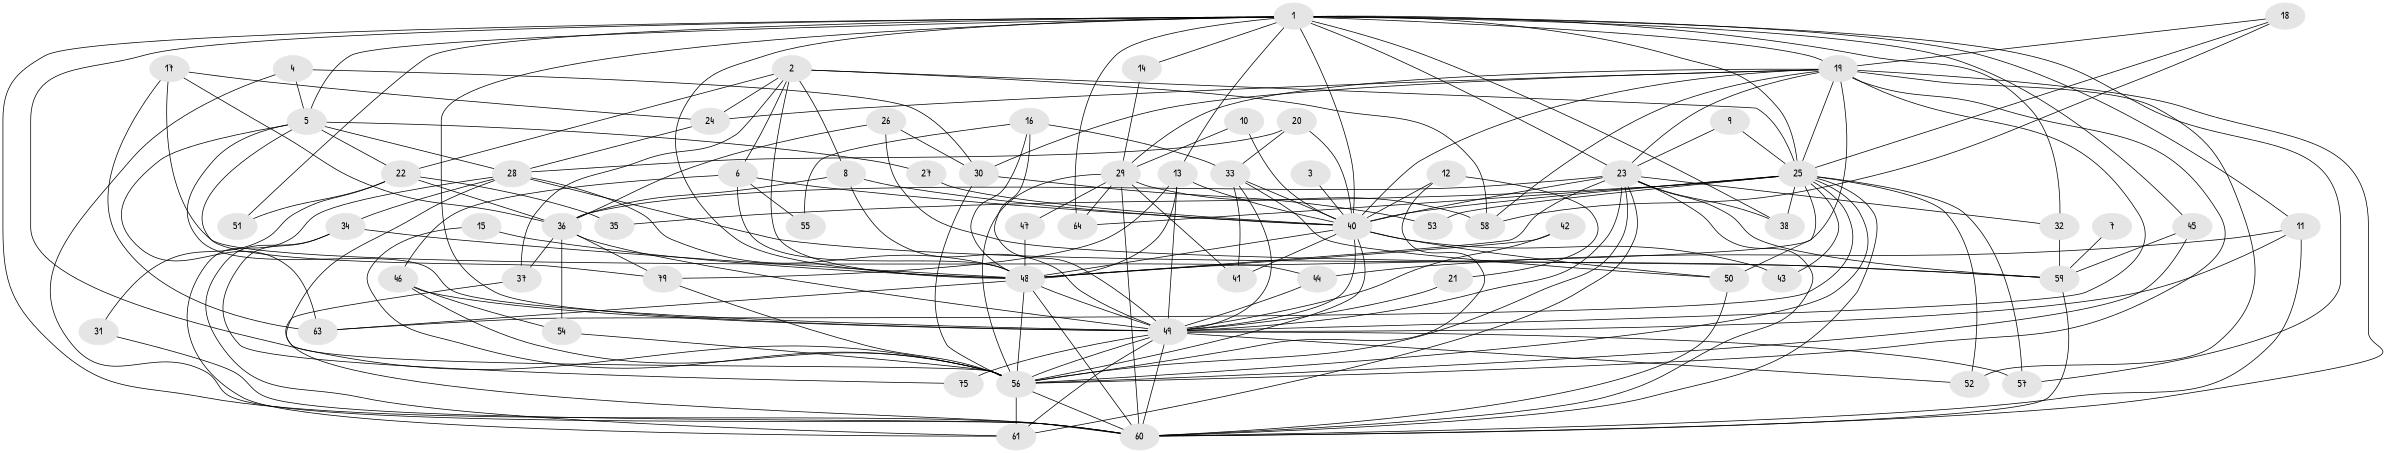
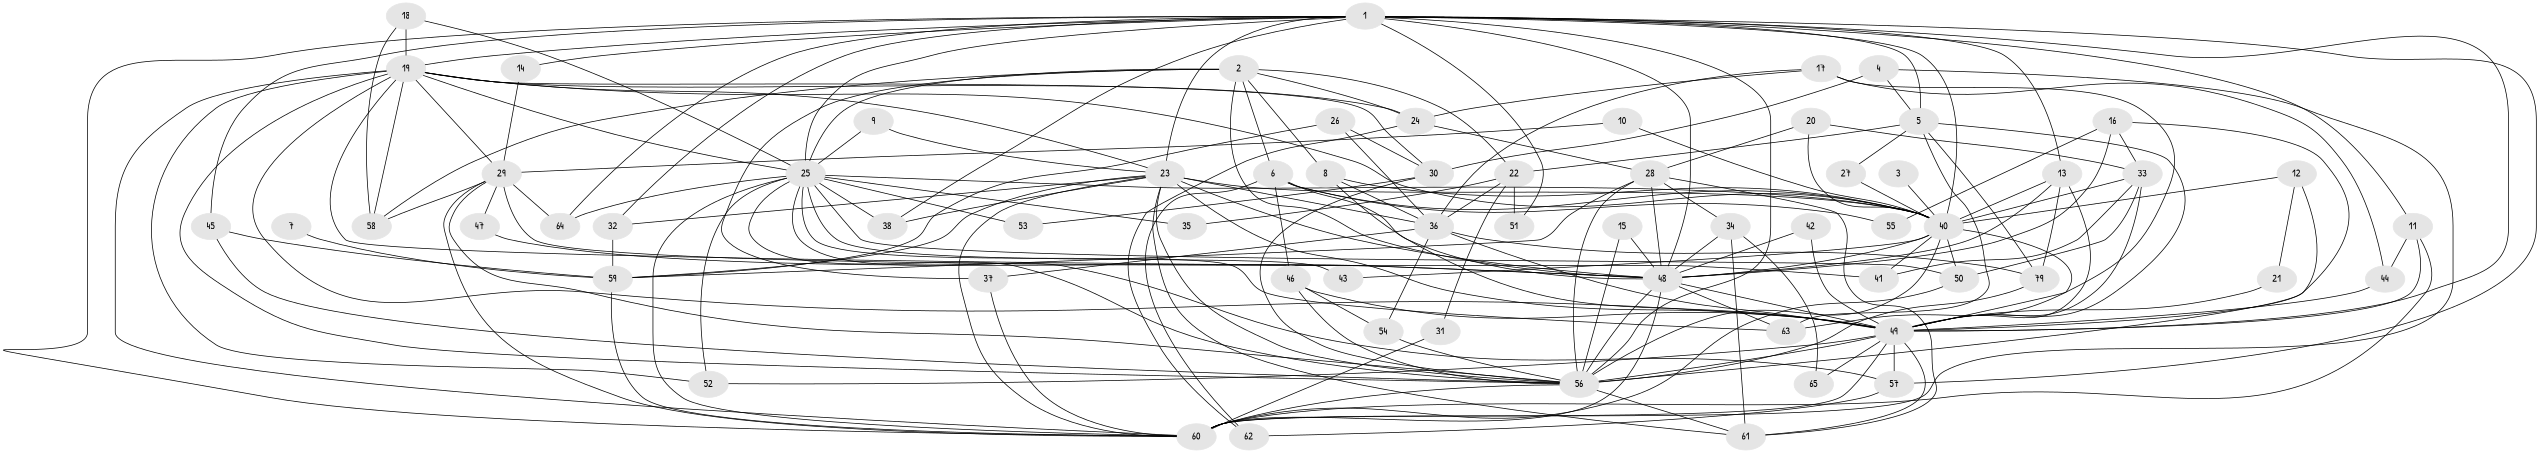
(409, 148) -> none
(964, 384) -> (1814, 384)
none -> (1249, 437)
